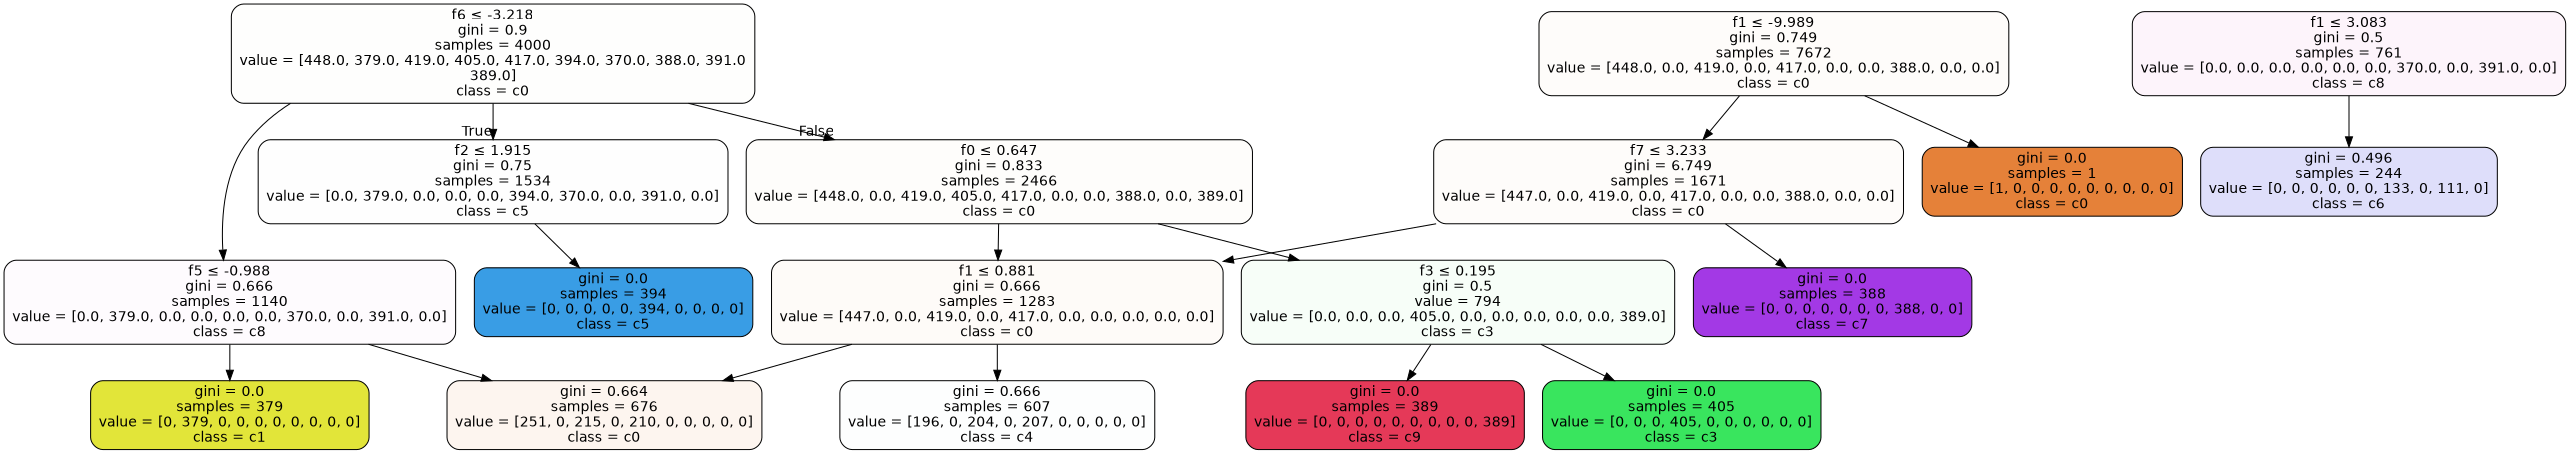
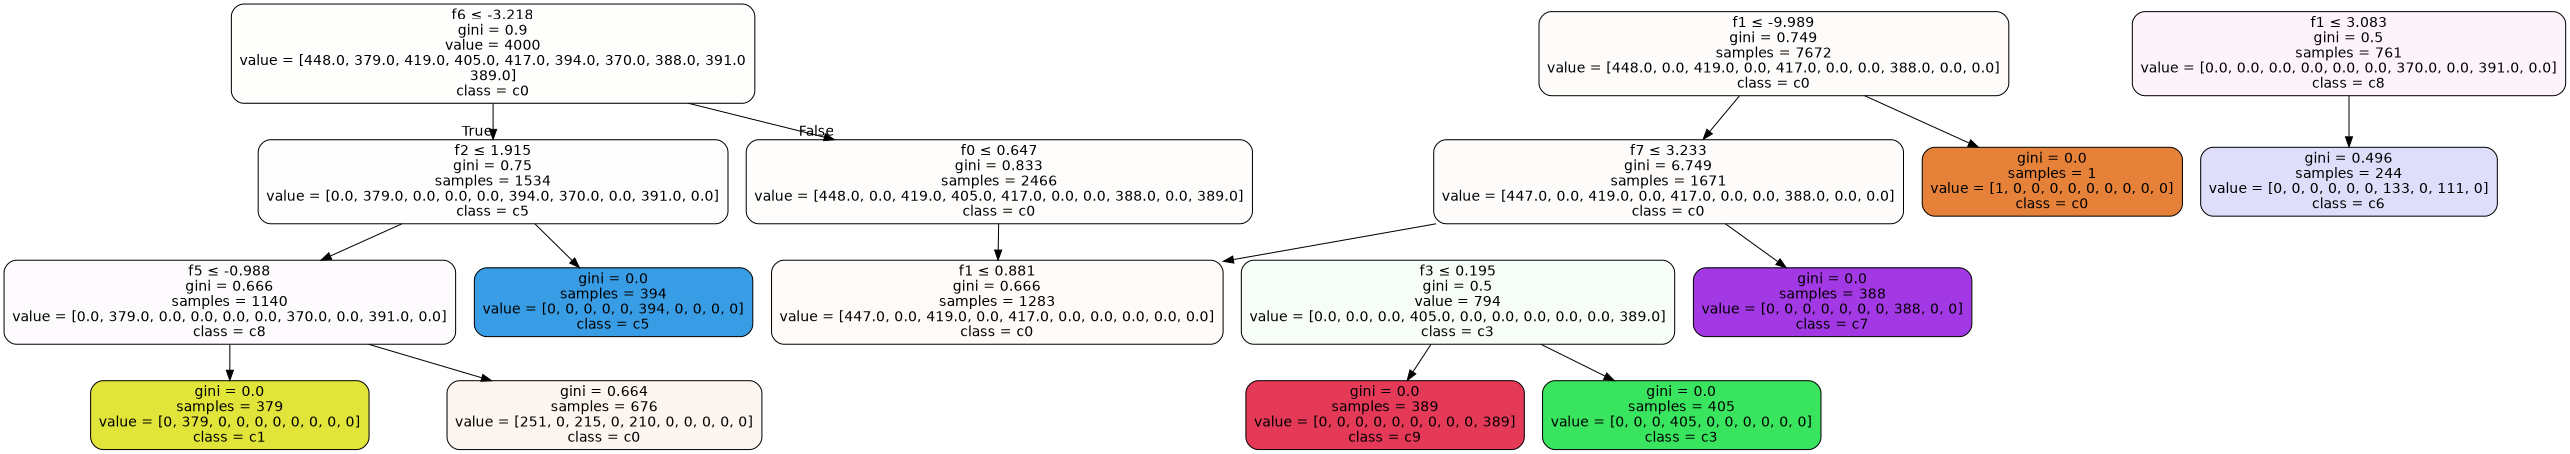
(493, 46) -> (493, 46)
(234, 166) -> (366, 240)
(1224, 241) -> none
(792, 361) -> none
(997, 415) -> none
